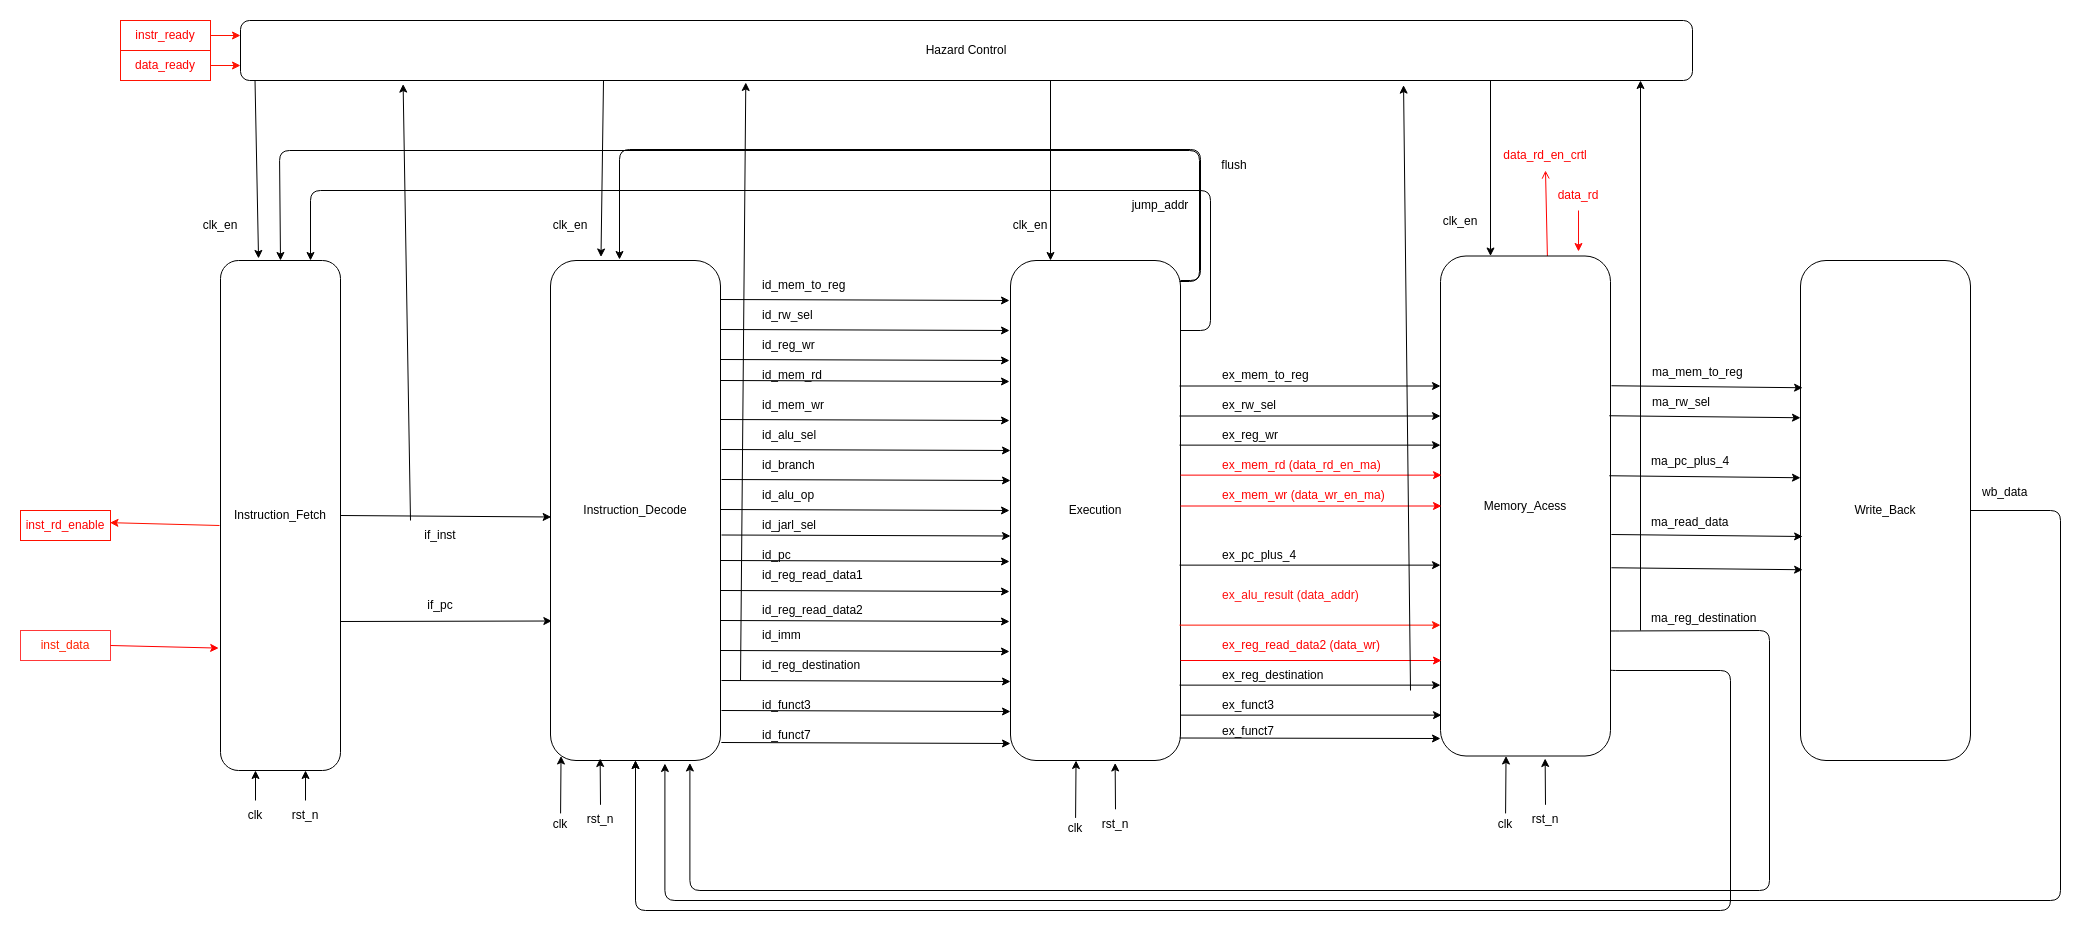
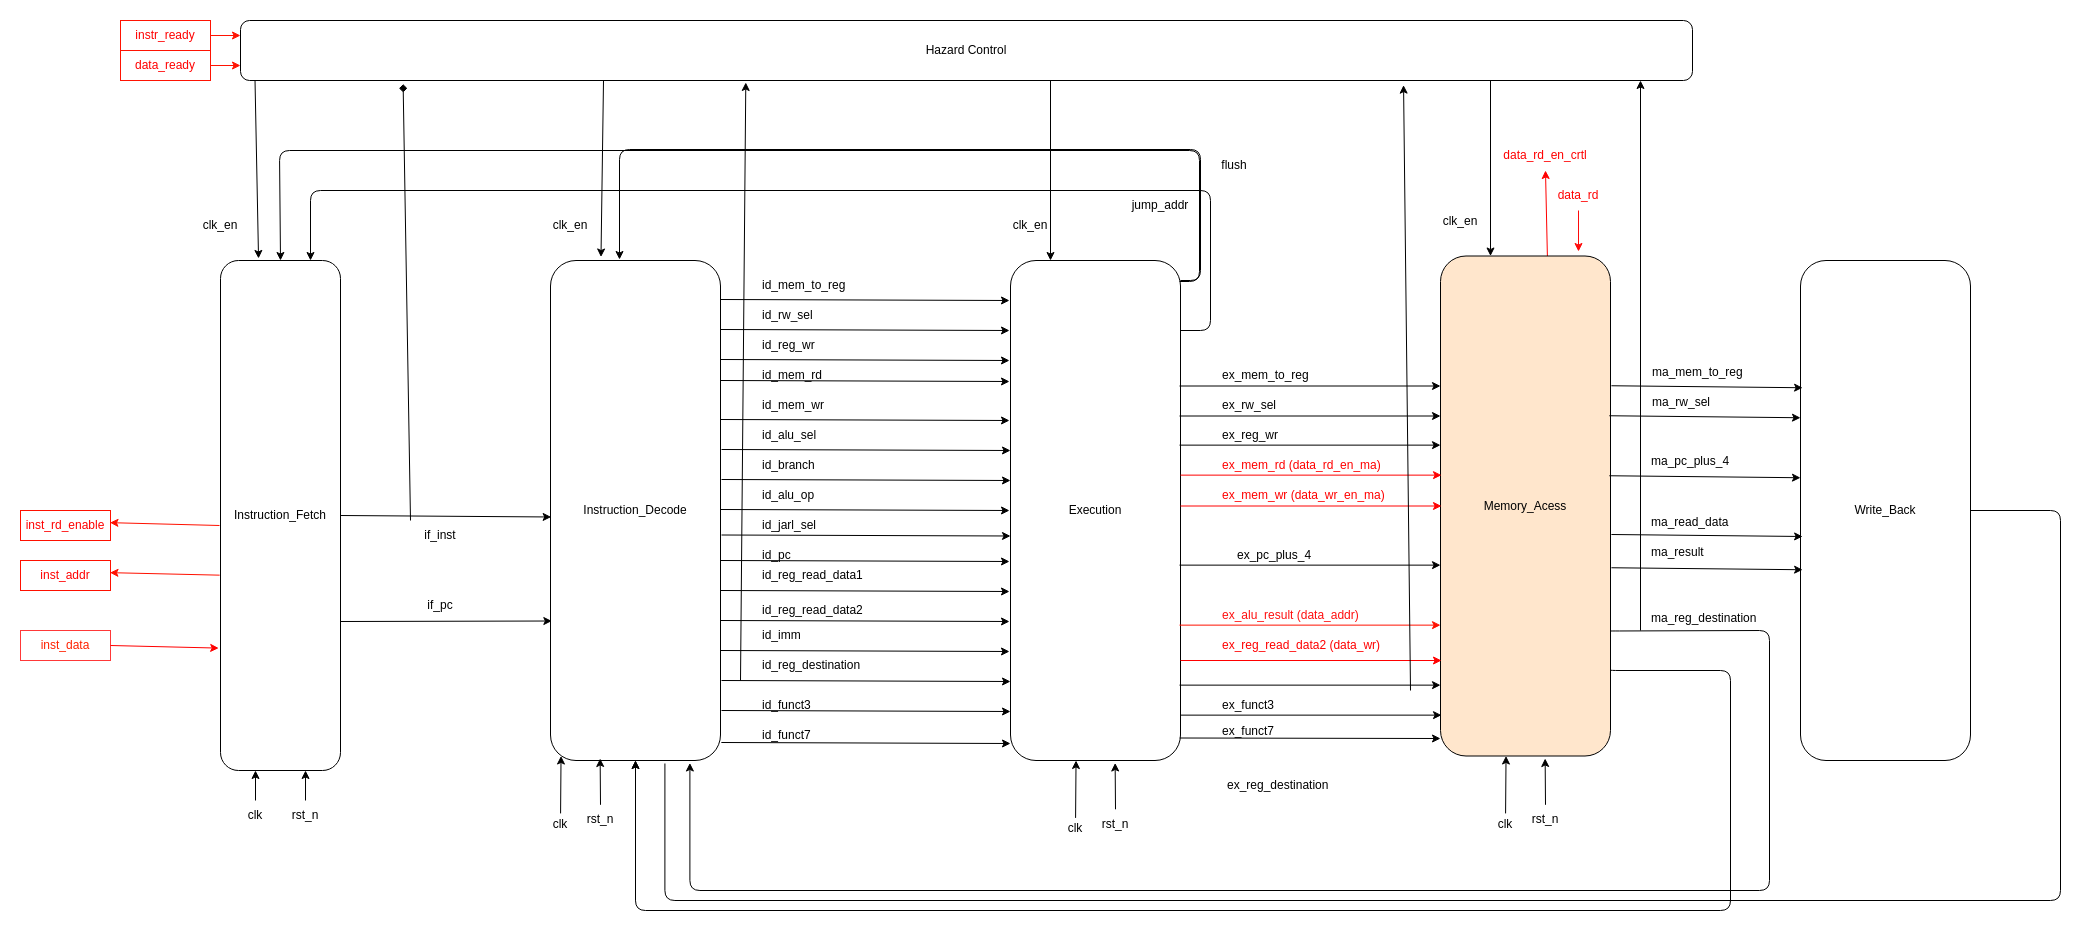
(403, 92) -> (403, 93)
(1546, 177) -> (1546, 179)
(2026, 493) -> none
(1526, 506) -> (1526, 506)
none -> (1715, 553)
(1251, 556) -> (1266, 556)
none -> (168, 574)
none -> (66, 576)
(1296, 596) -> (1296, 616)
(1278, 676) -> (1283, 786)
(665, 772) -> (665, 769)
